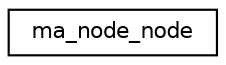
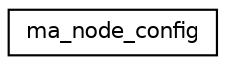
(113, 33) -> (113, 33)
